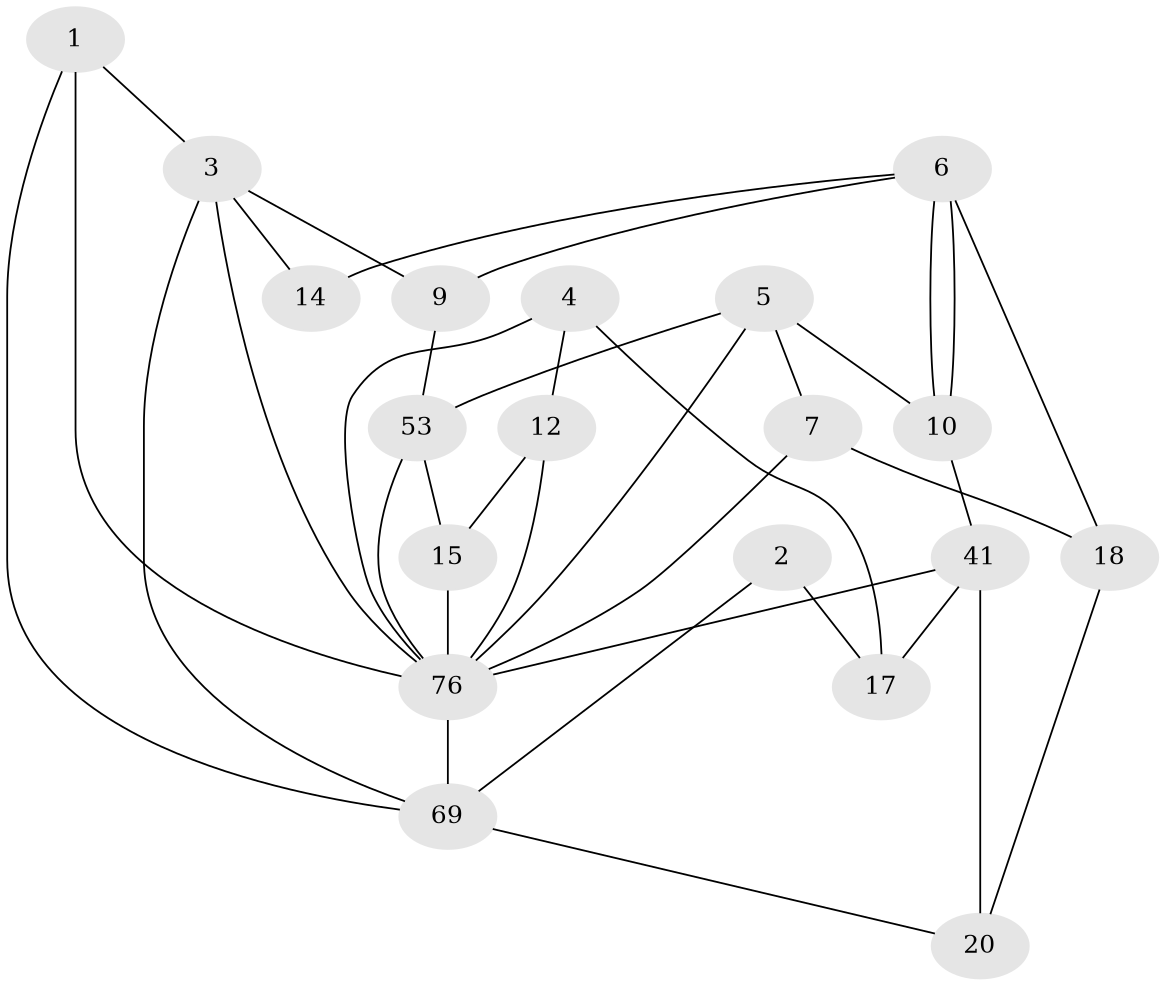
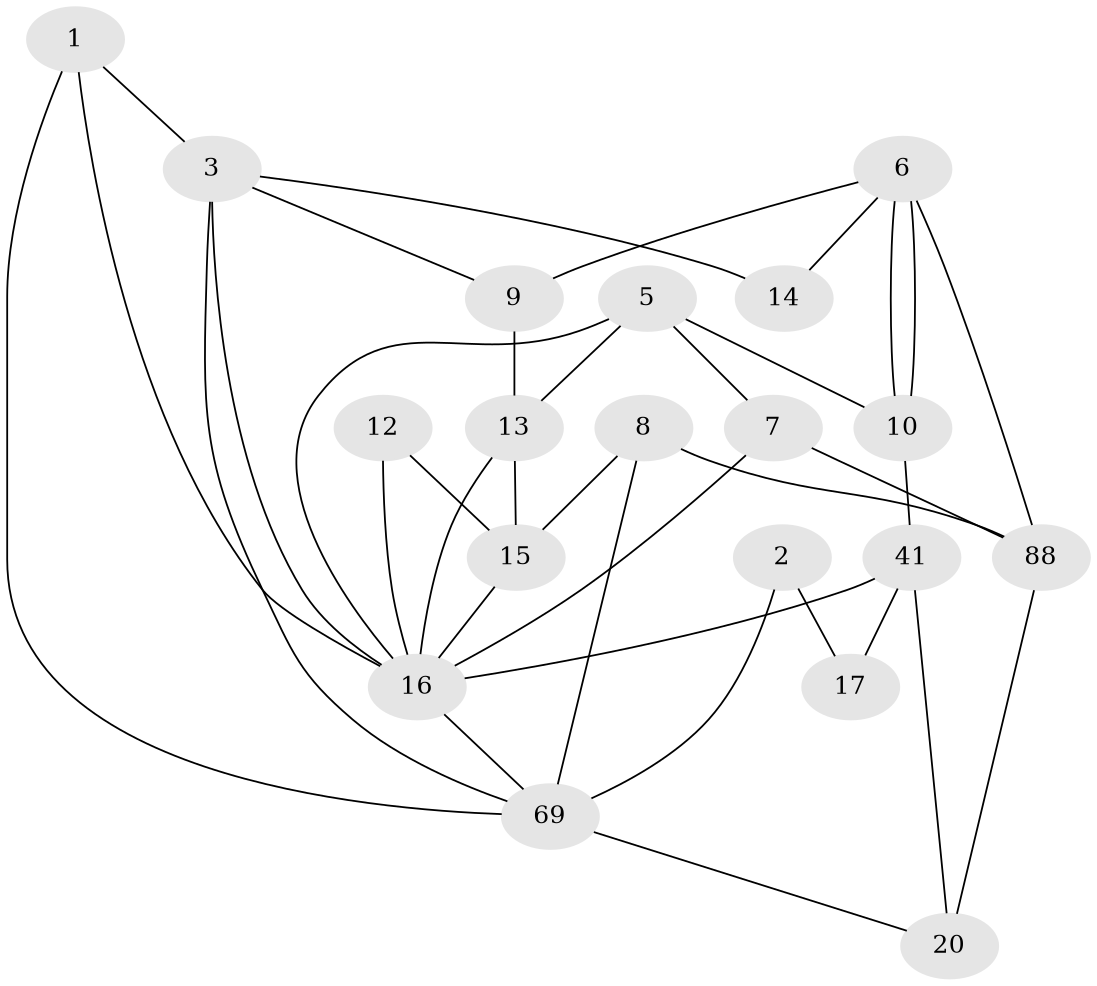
(570, 299) -> none
(417, 428) -> (514, 428)
none -> (644, 428)
(1110, 558) -> (1041, 558)
(448, 687) -> (417, 687)
